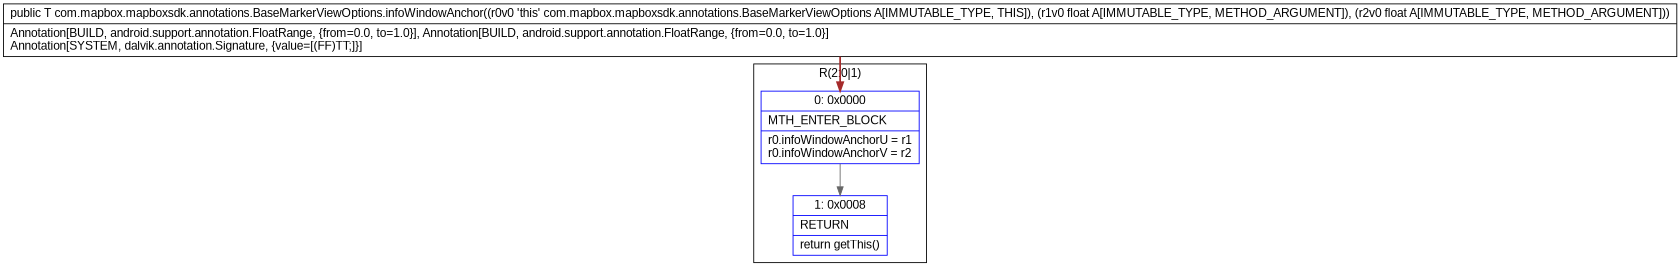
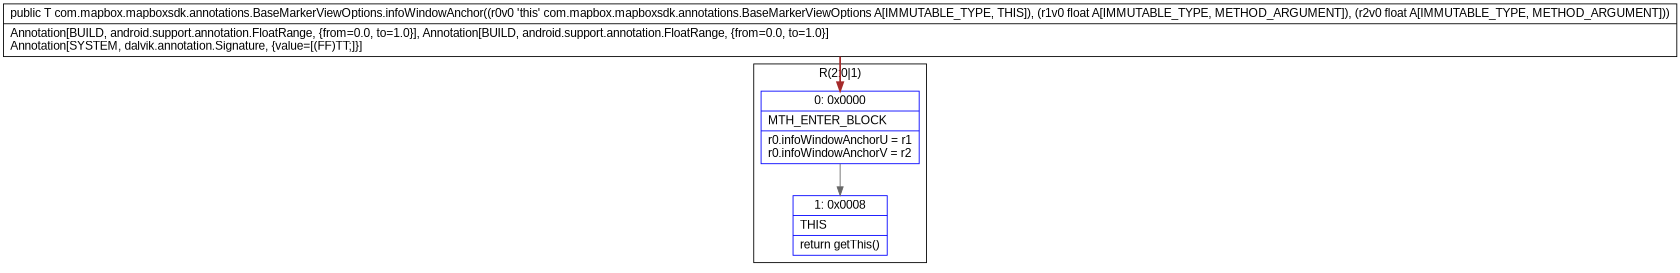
(825, 225) -> (813, 225)
